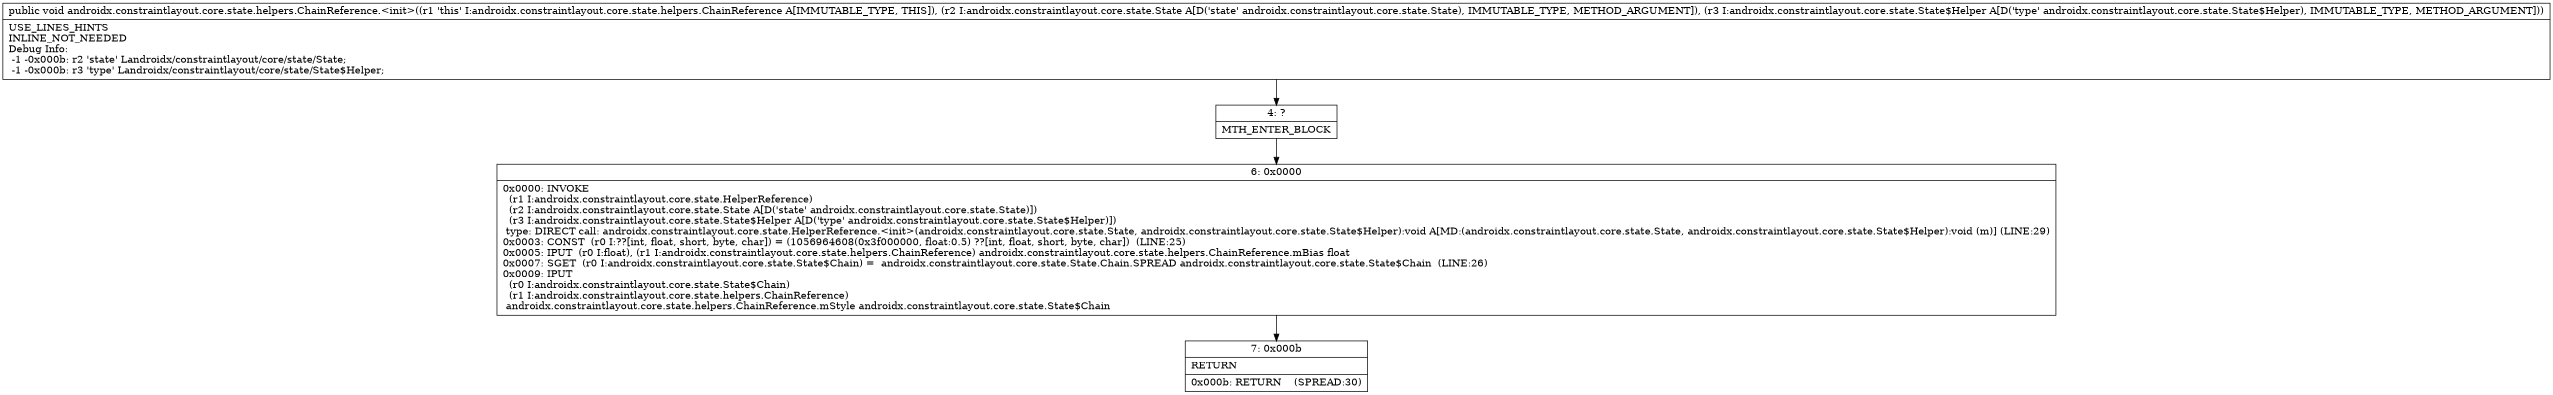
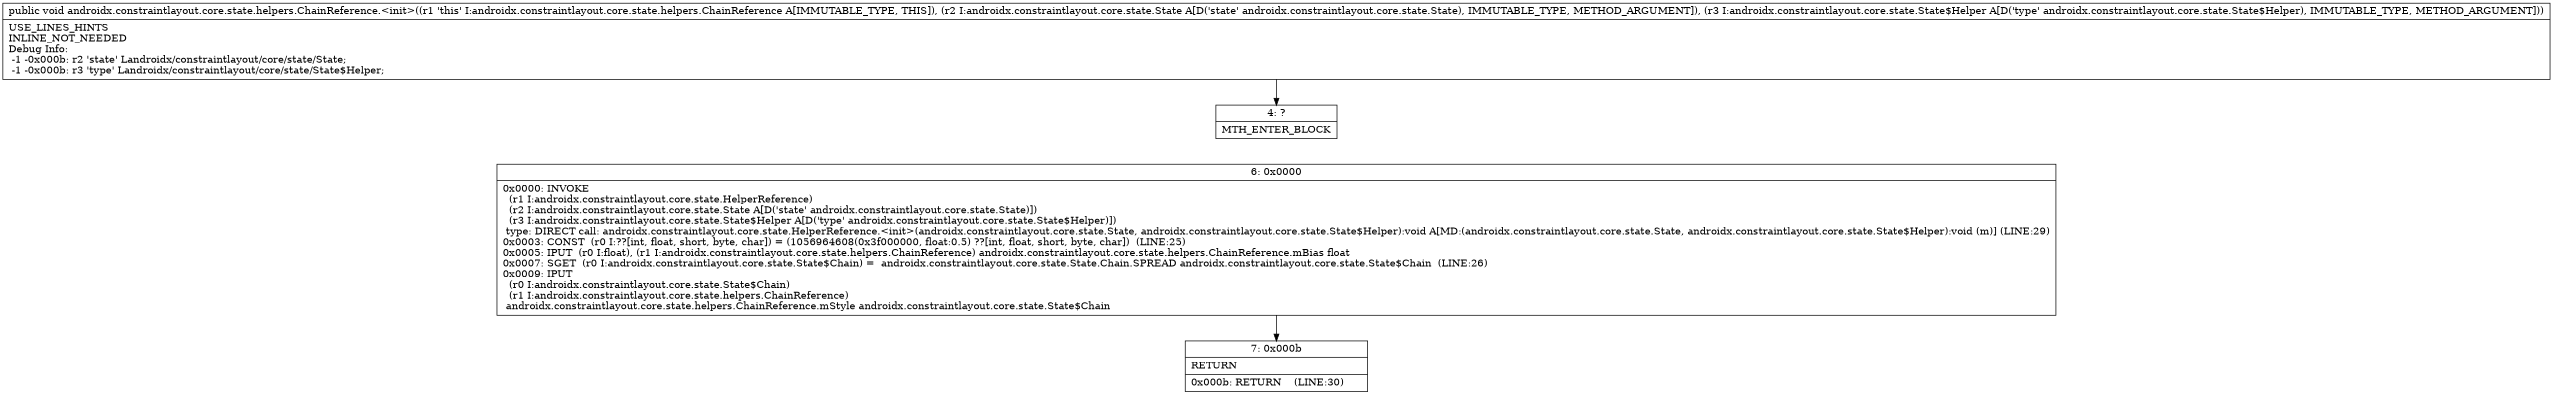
(1276, 148) -> none
(1276, 383) -> (1268, 383)
